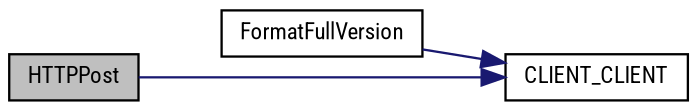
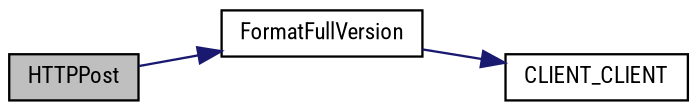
(310, 77) -> (169, 61)
